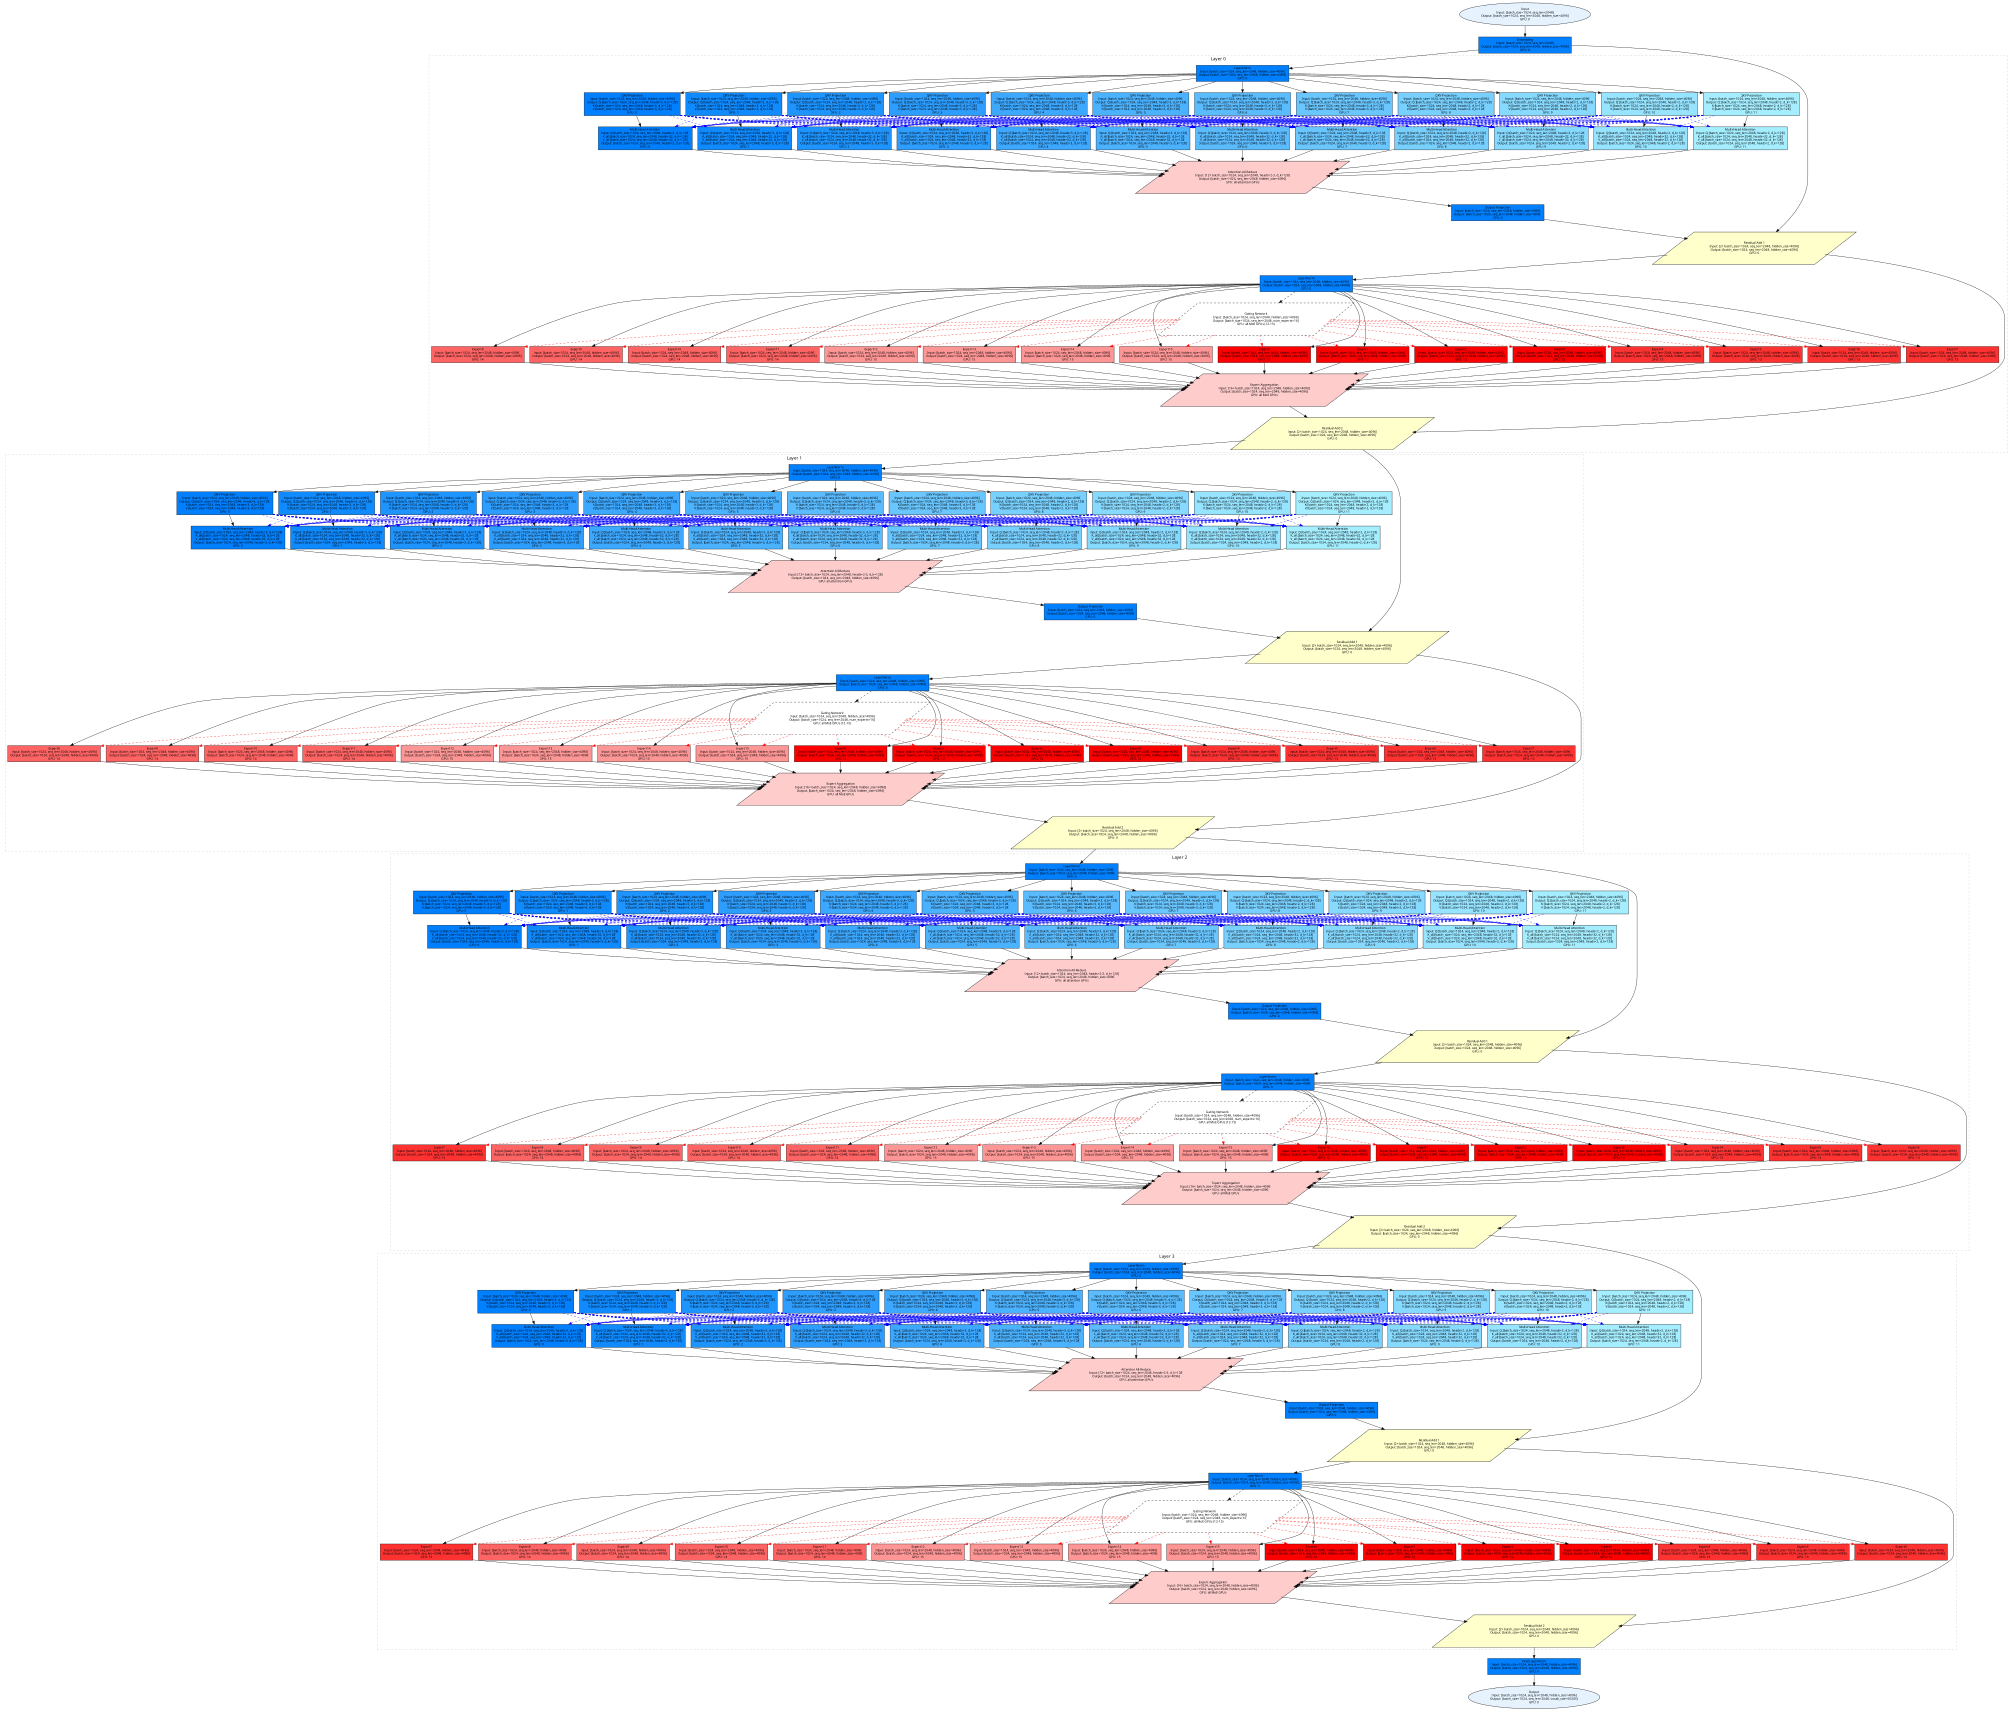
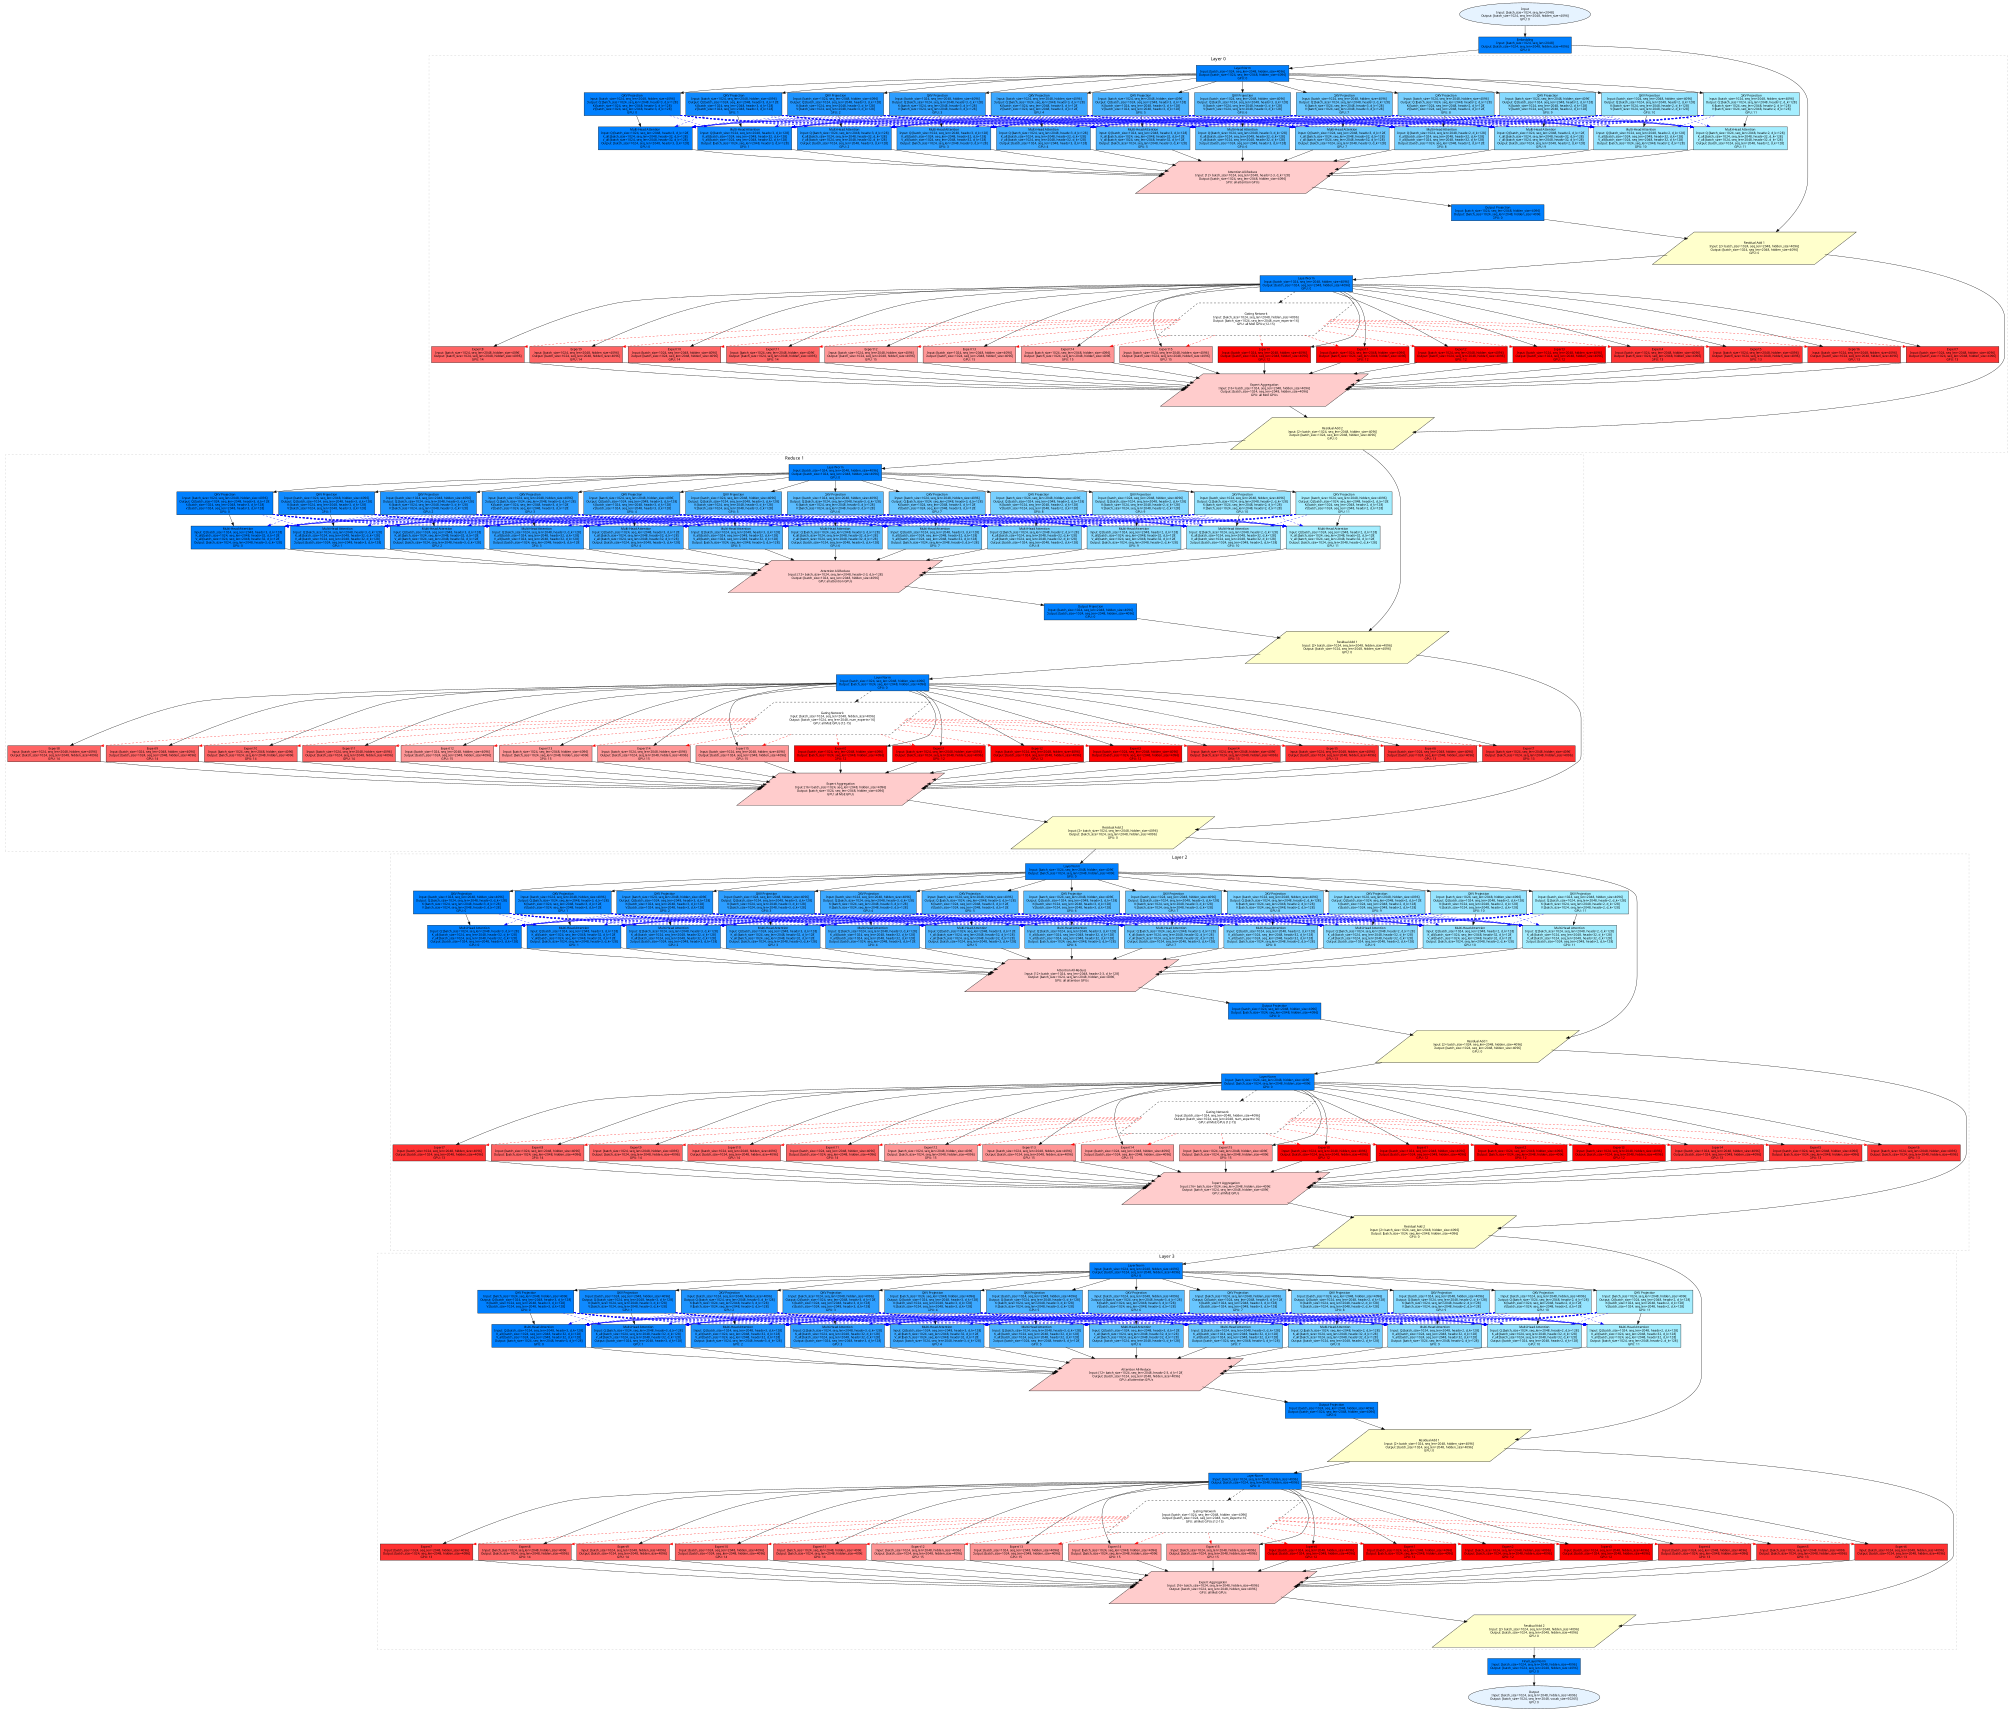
(795, 458) -> (795, 458)
